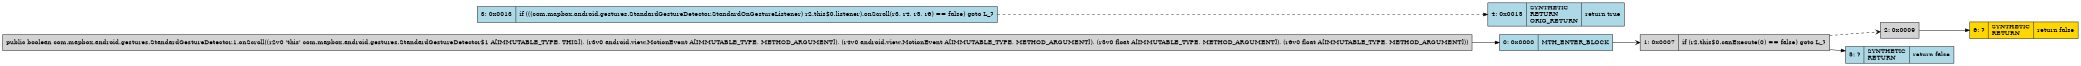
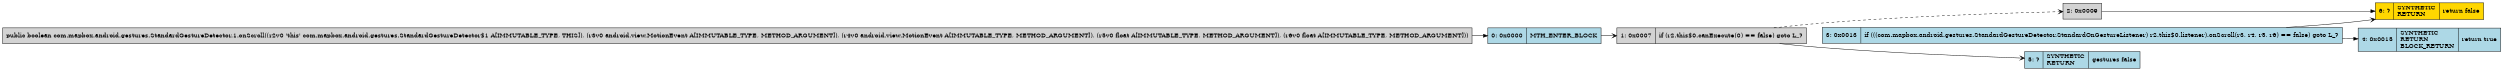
(1240, 14) -> (2348, 39)
(1554, 21) -> (2427, 46)
none -> (2329, 24)
(1835, 50) -> (1900, 53)
(1932, 55) -> (2114, 60)
